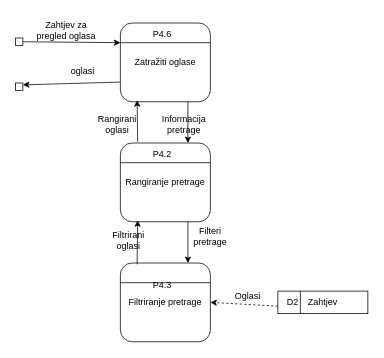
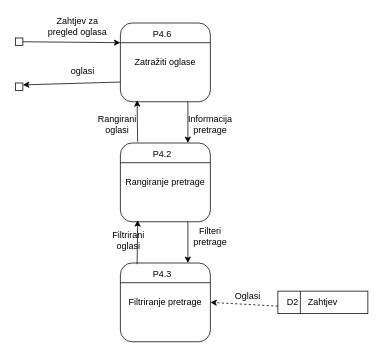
(66, 30) -> (78, 27)
(184, 124) -> (210, 124)
(162, 285) -> (162, 274)
